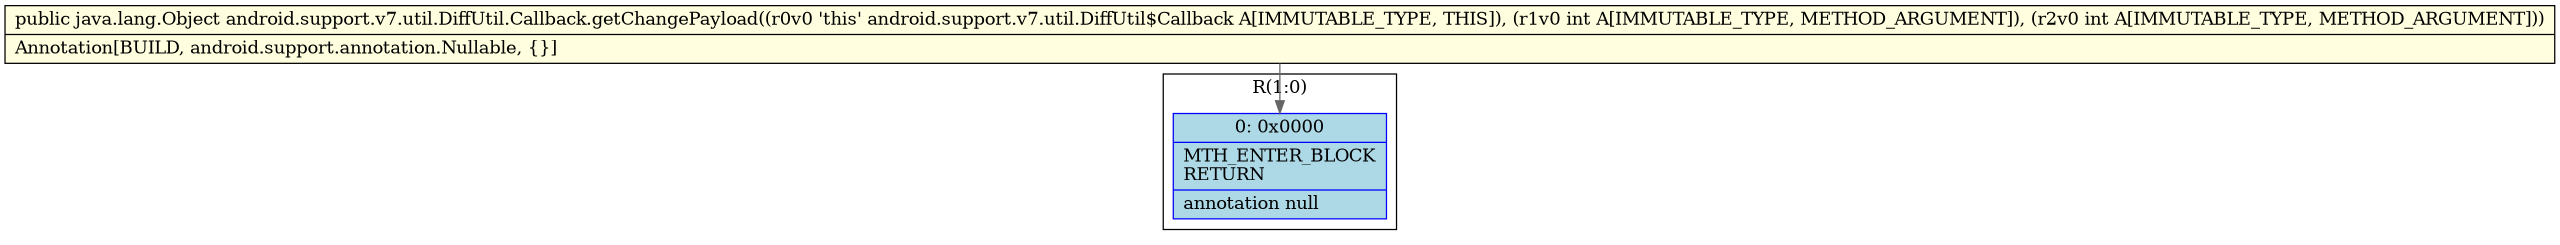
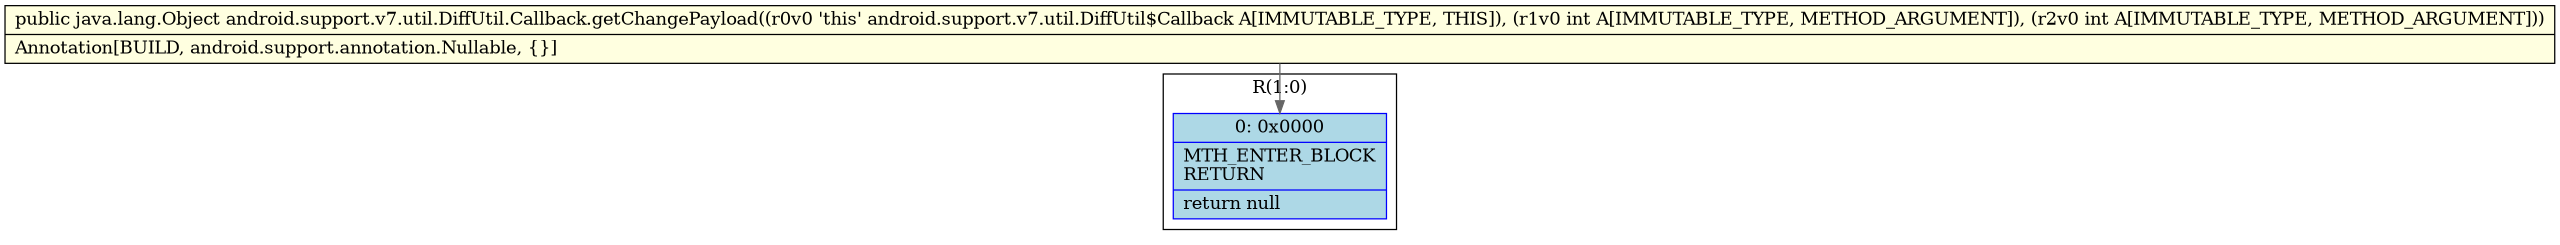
(1252, 204) -> (1232, 204)
